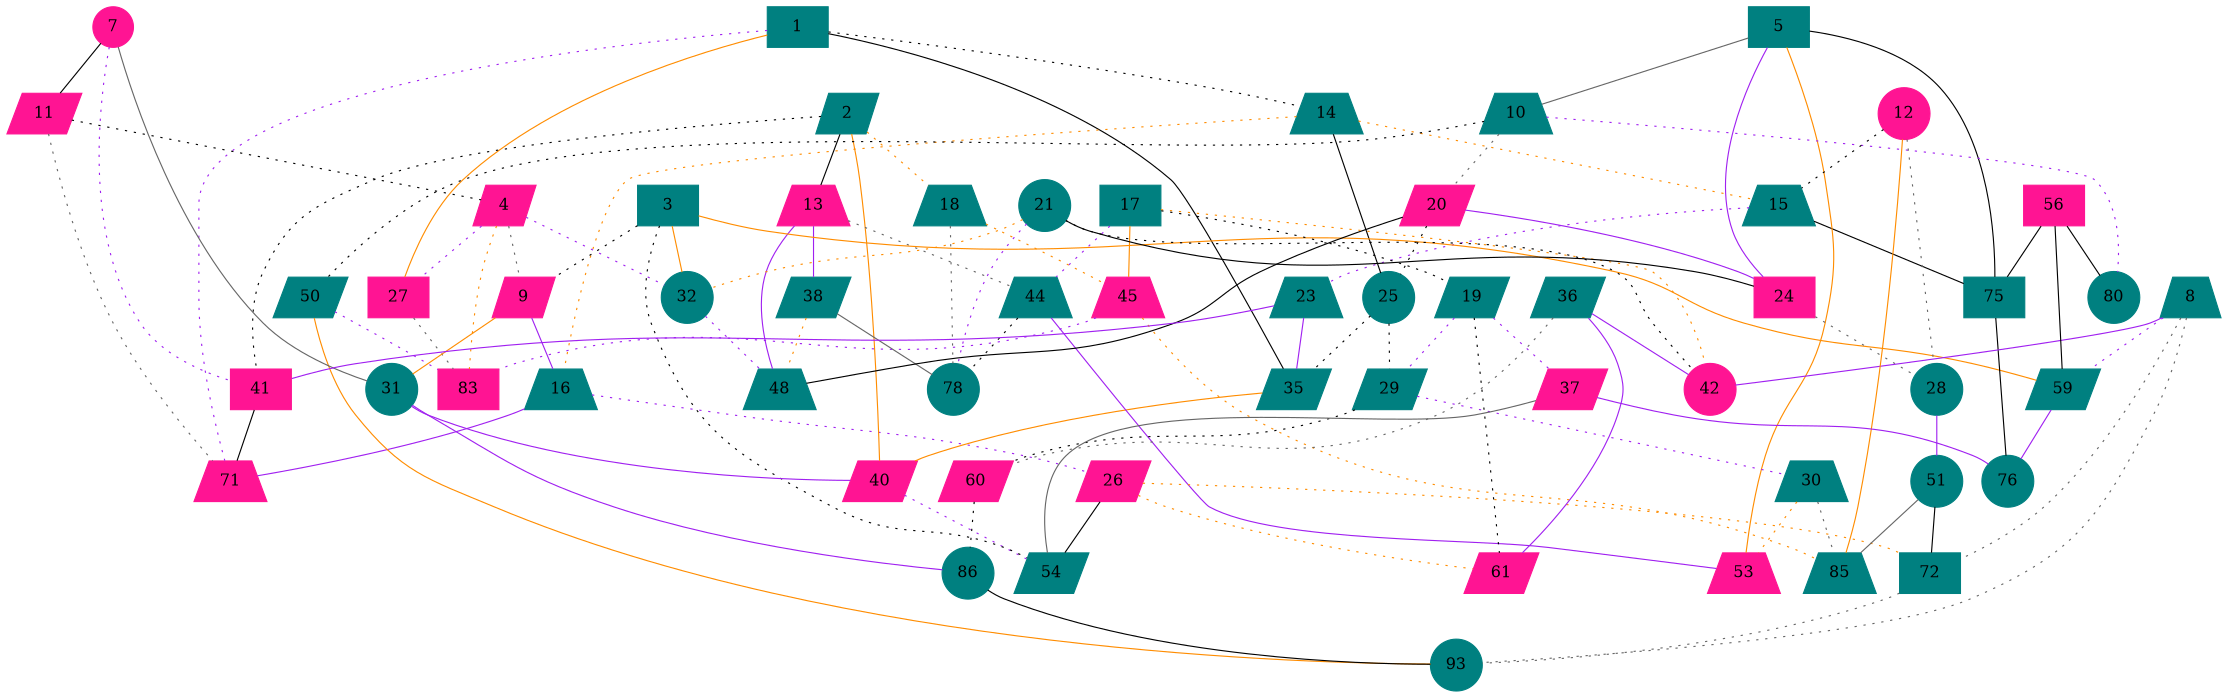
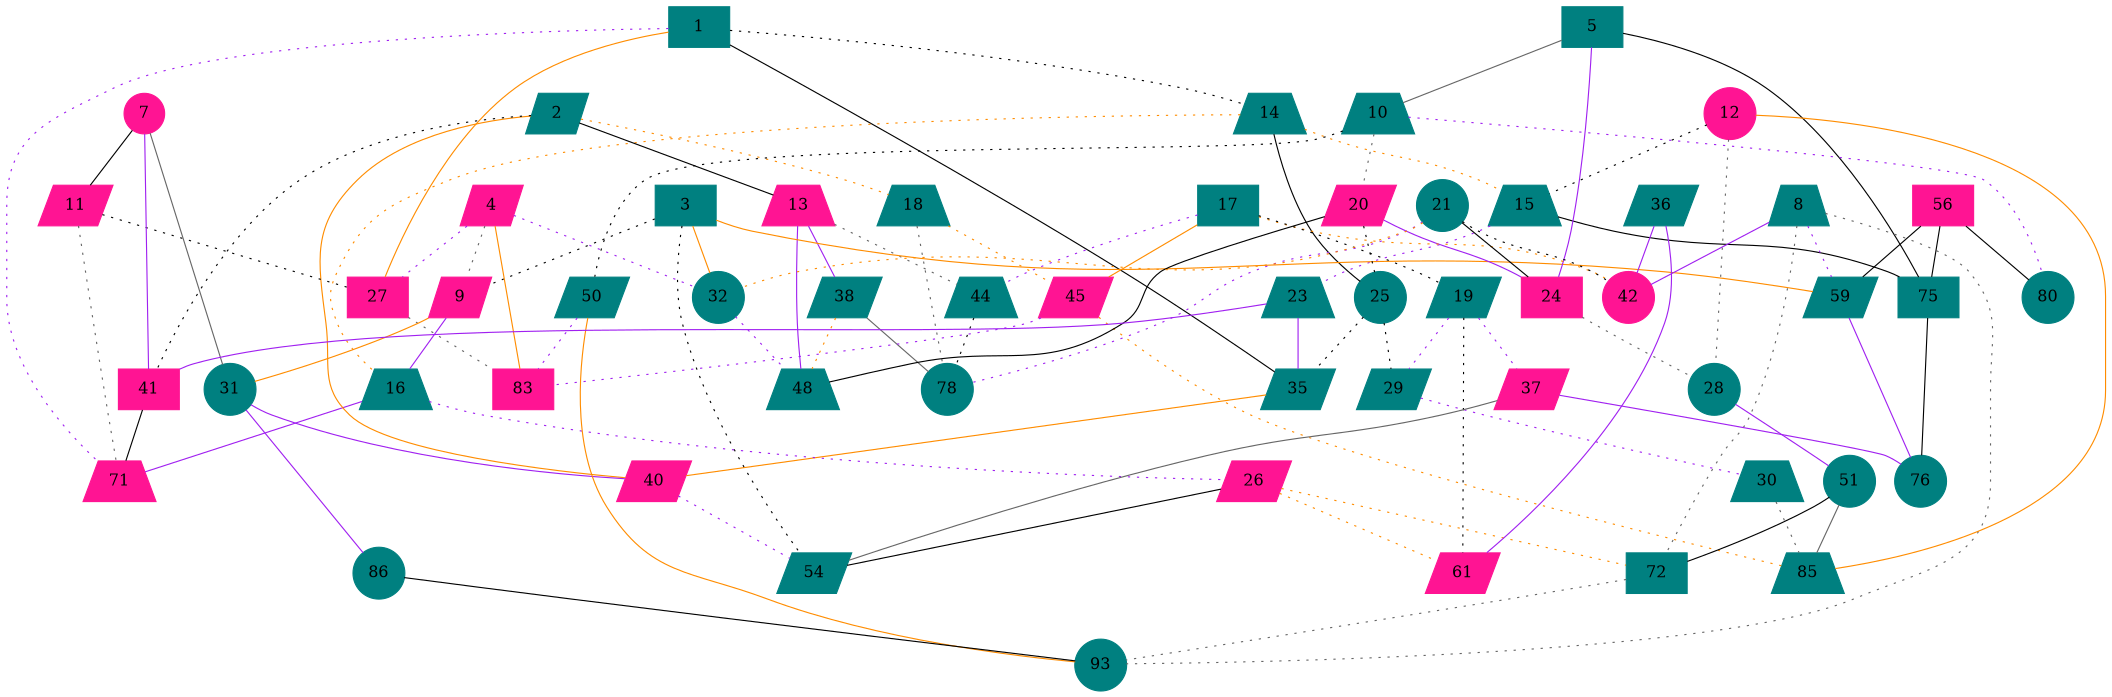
(276, 160) -> (219, 249)
(108, 242) -> (147, 251)
(477, 296) -> (508, 298)
(1128, 297) -> (1076, 297)
(976, 481) -> none
(1744, 573) -> none
